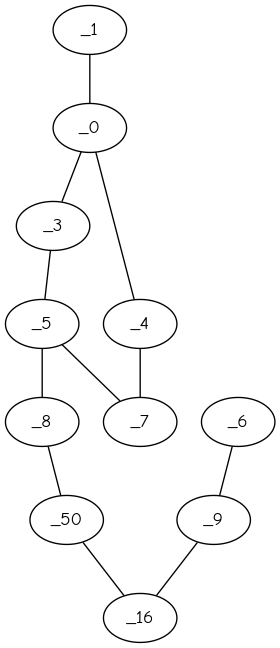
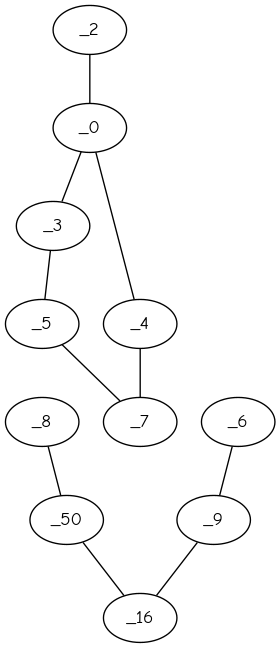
(90, 30) -> (90, 30)
(42, 373) -> none
